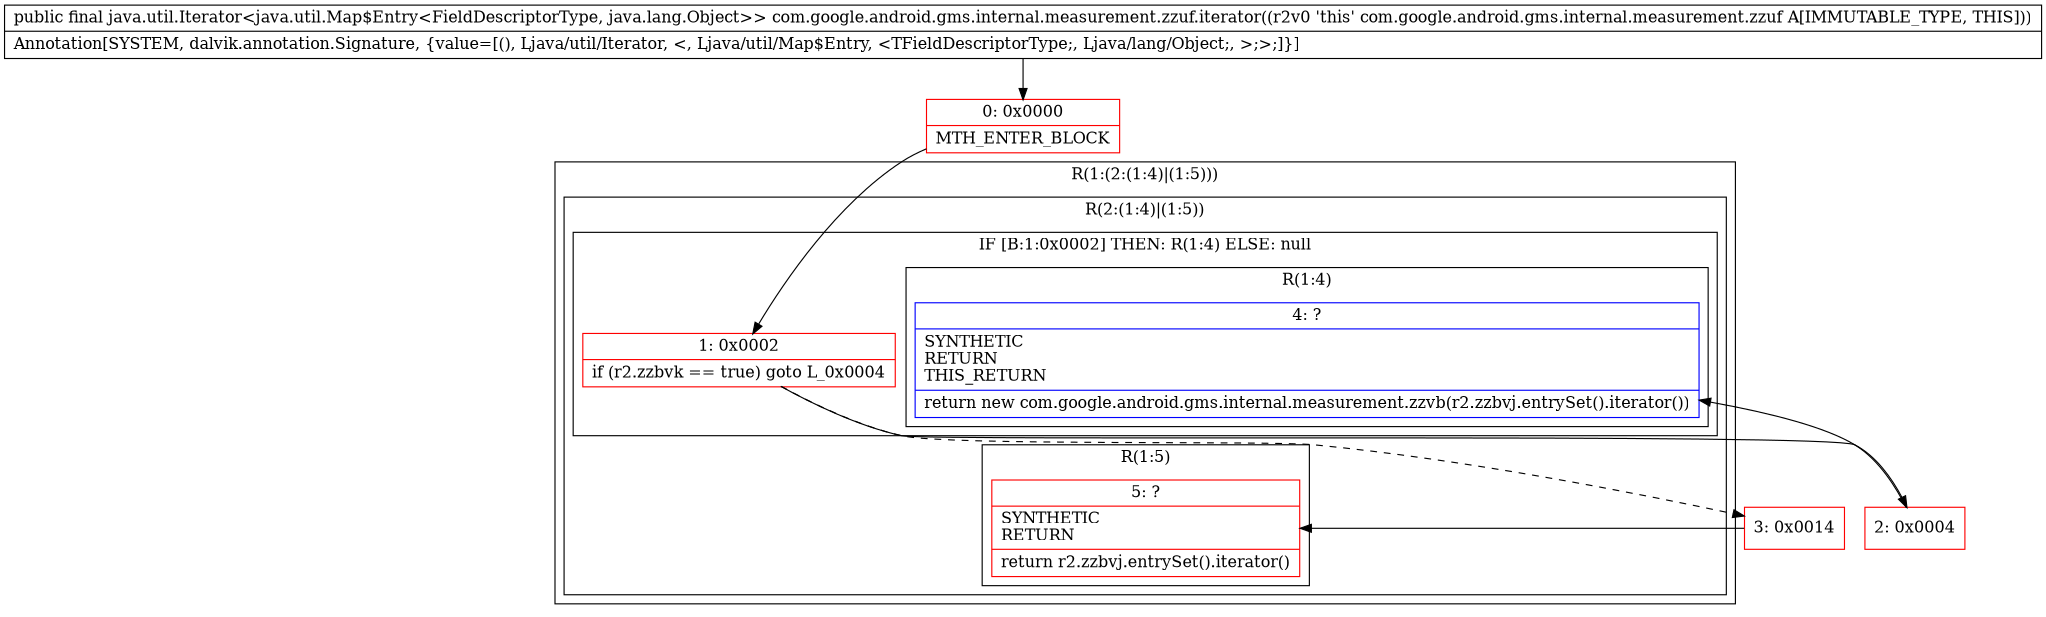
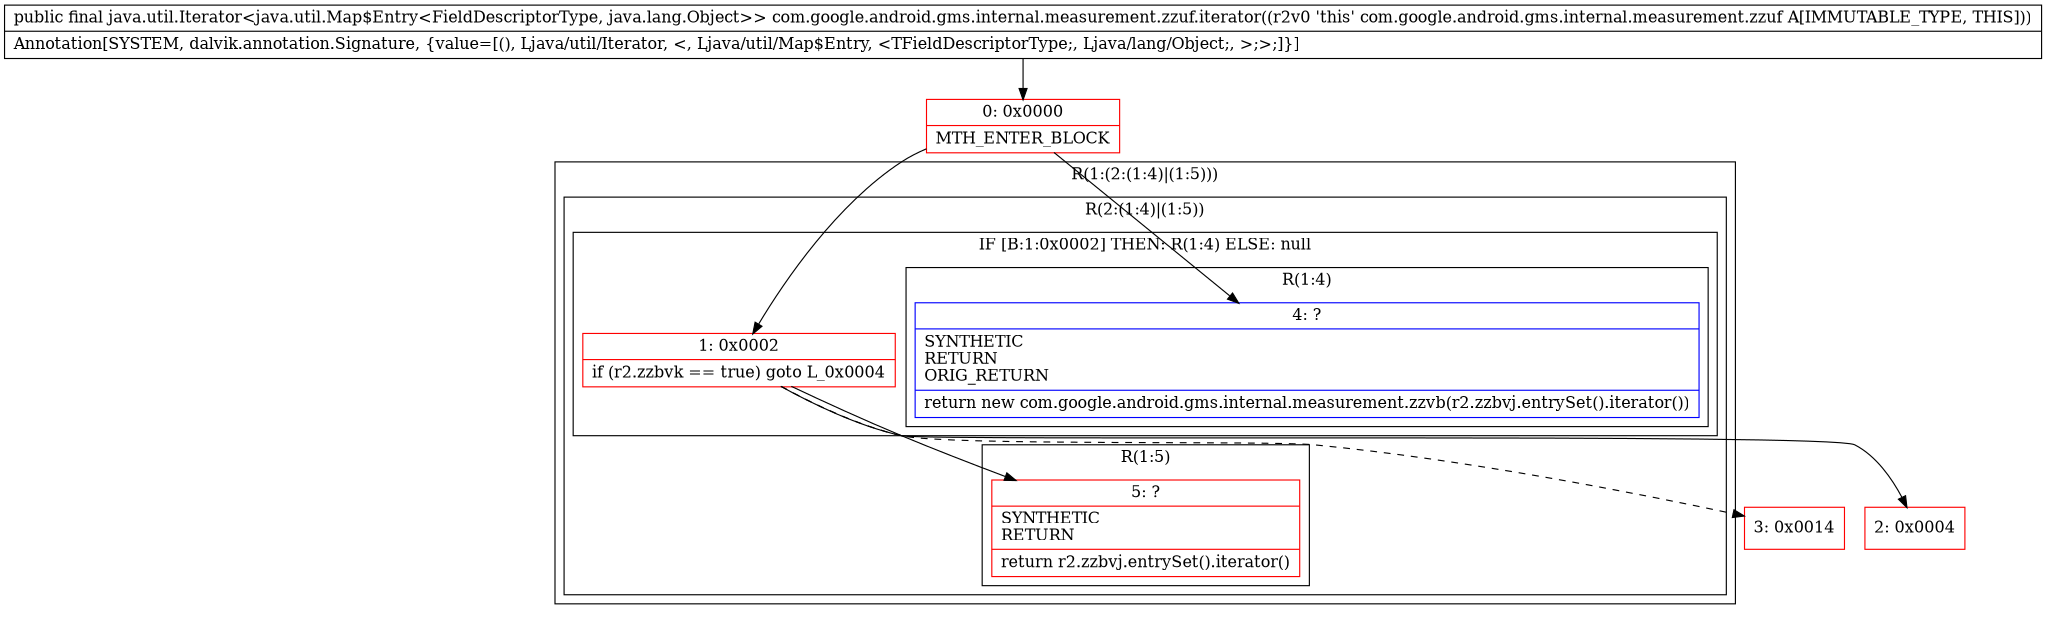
(986, 376) -> (987, 376)
(1824, 430) -> (1142, 224)
(1528, 528) -> (929, 447)
